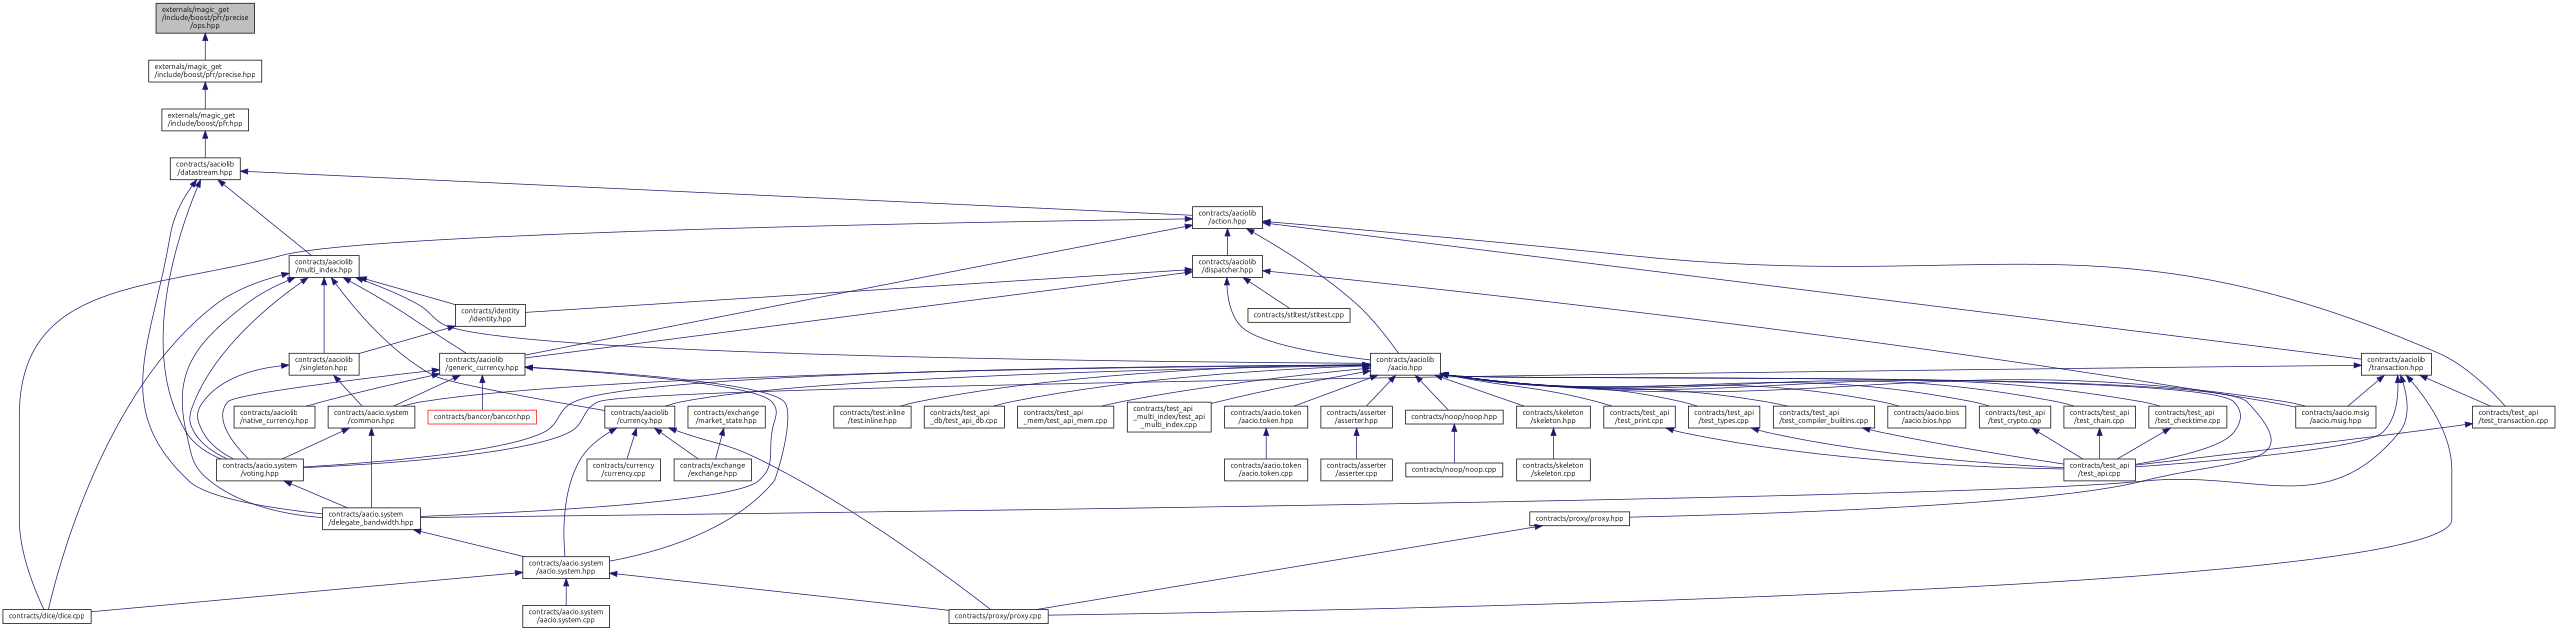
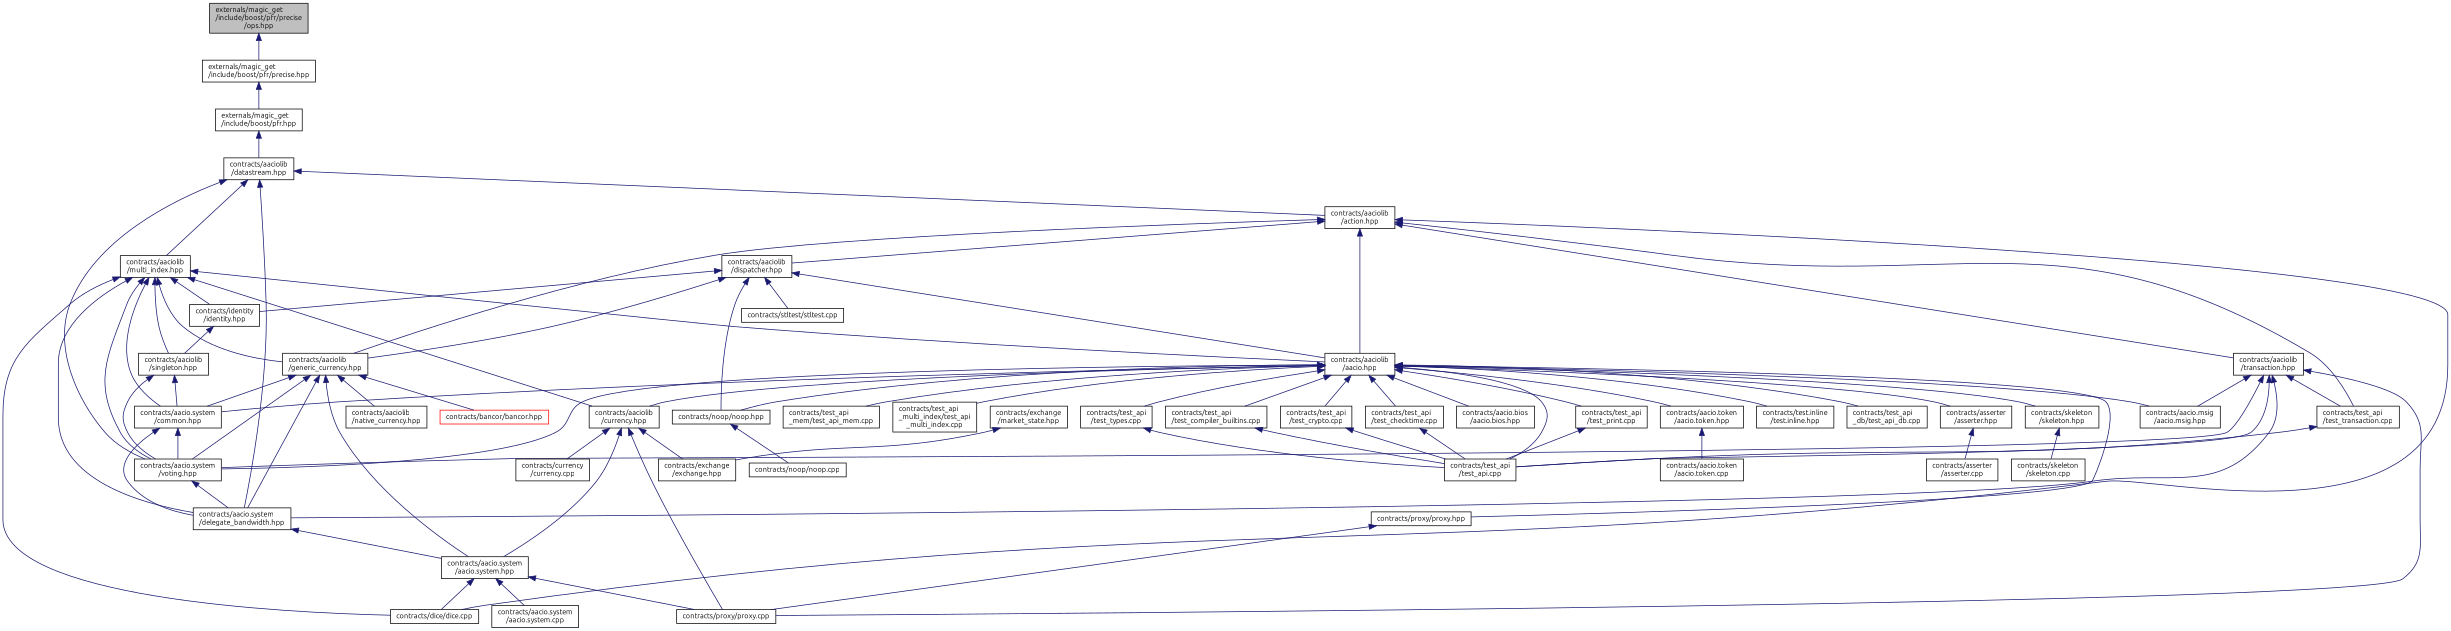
(1784, 331) -> (725, 345)
none -> (127, 350)
(2100, 417) -> none
